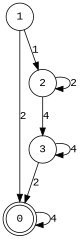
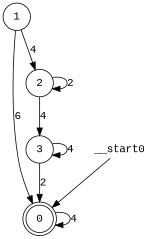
(35, 50) -> (33, 50)
(23, 116) -> (18, 116)
none -> (120, 149)
